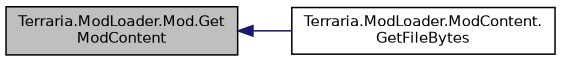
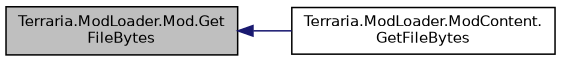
(122, 31) -> (122, 31)
